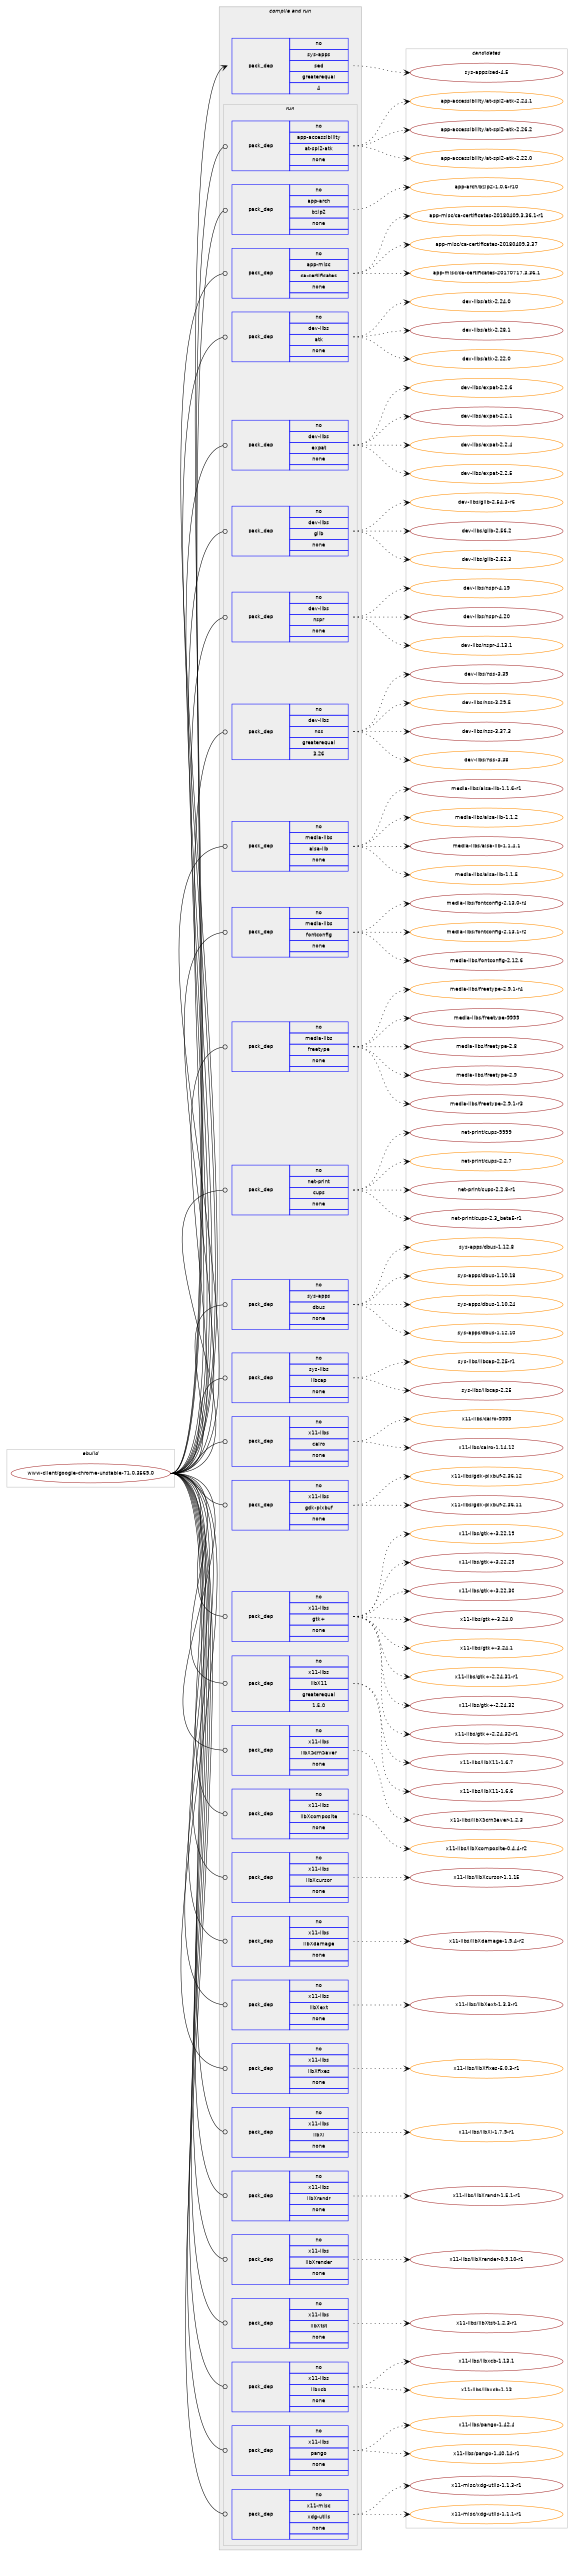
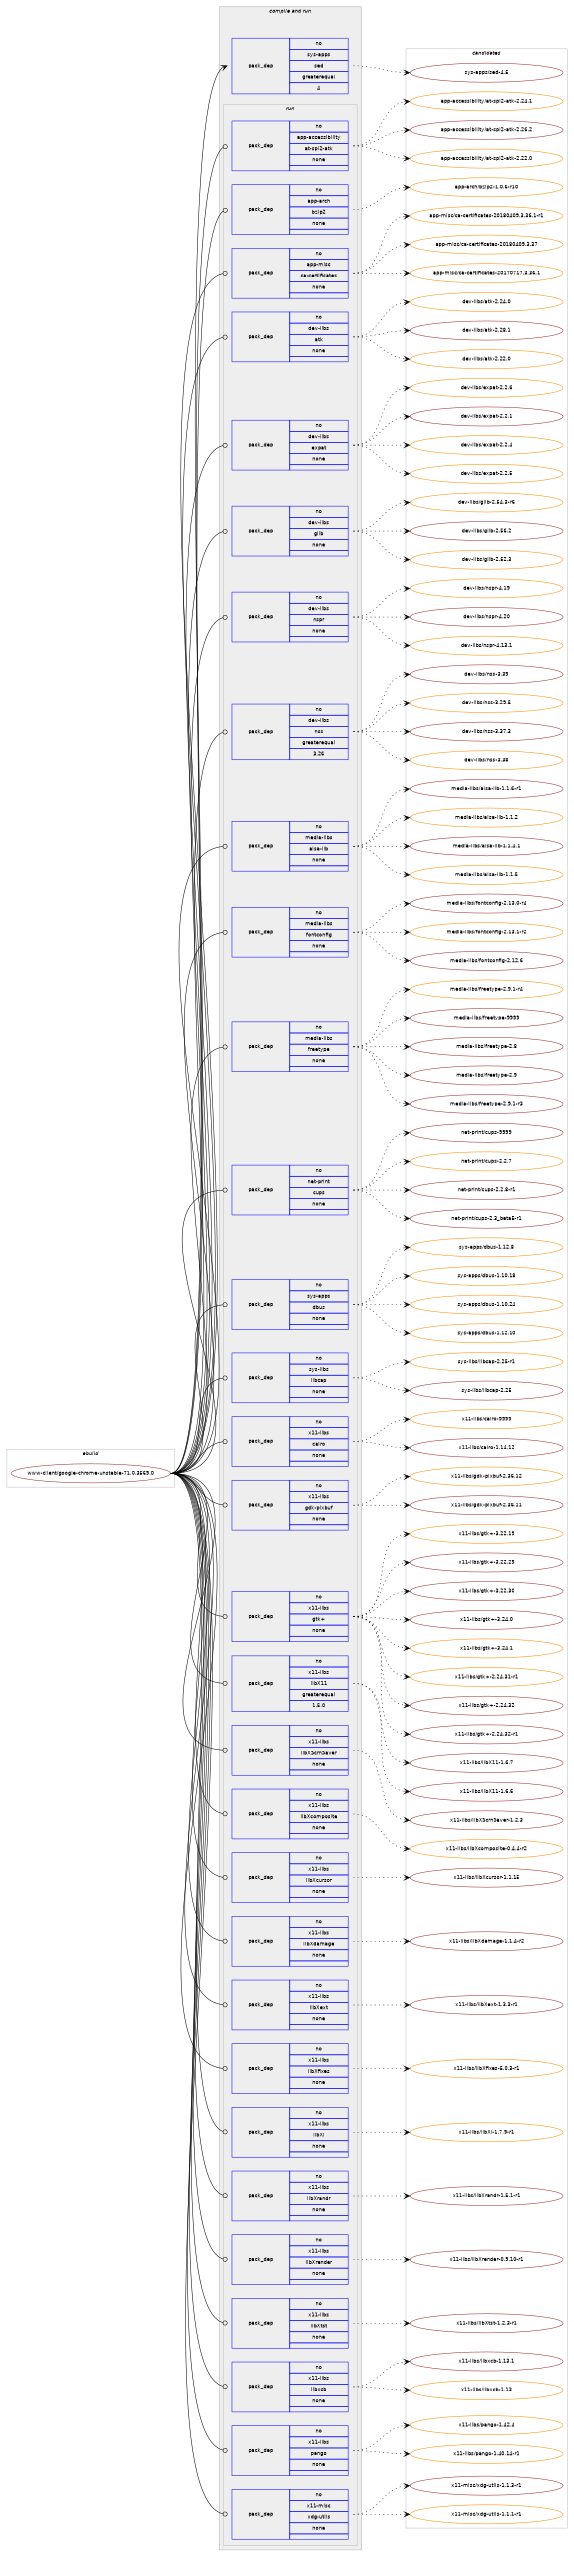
(487, 1941) -> (487, 1941)
